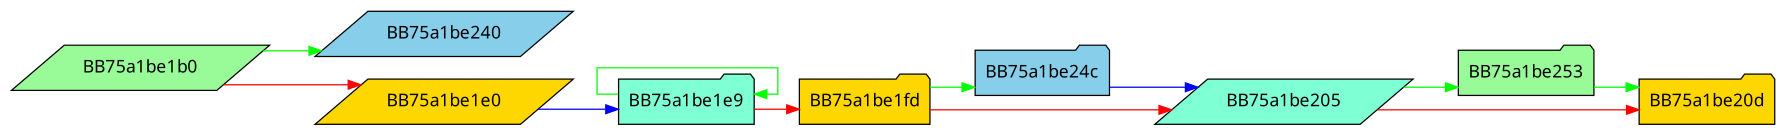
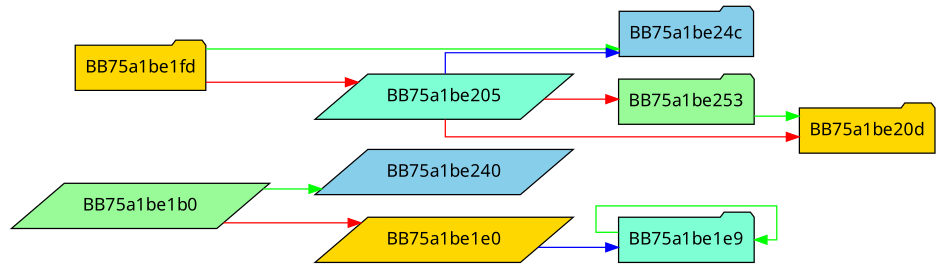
(1148, 87) -> (515, 53)
(1425, 87) -> (575, 99)
(771, 109) -> none
